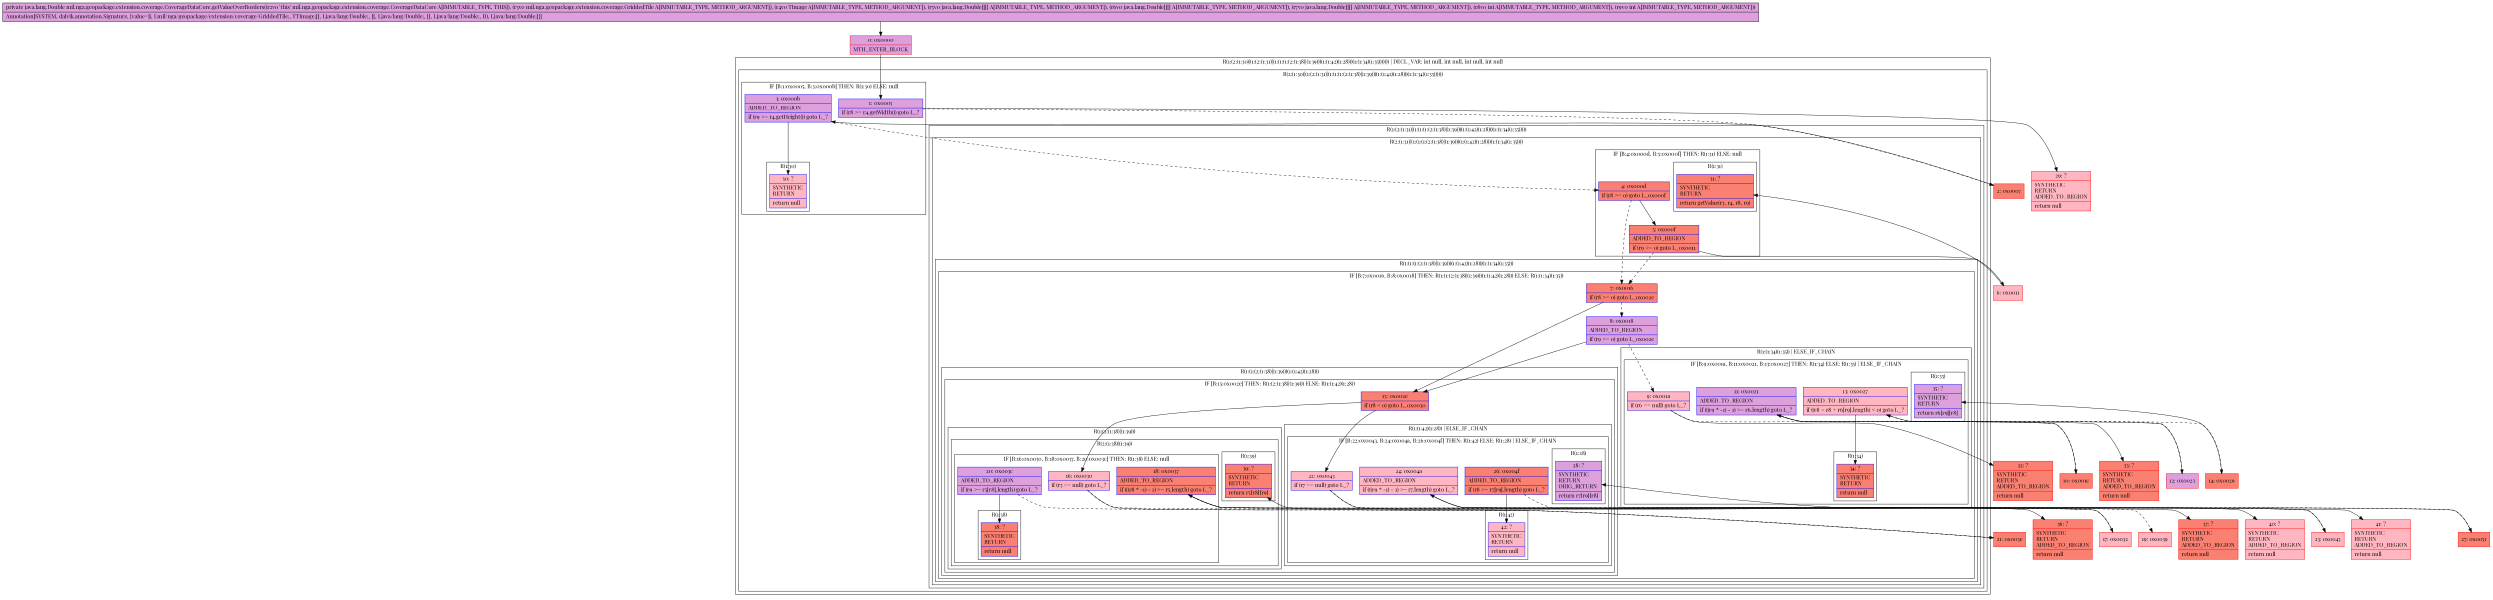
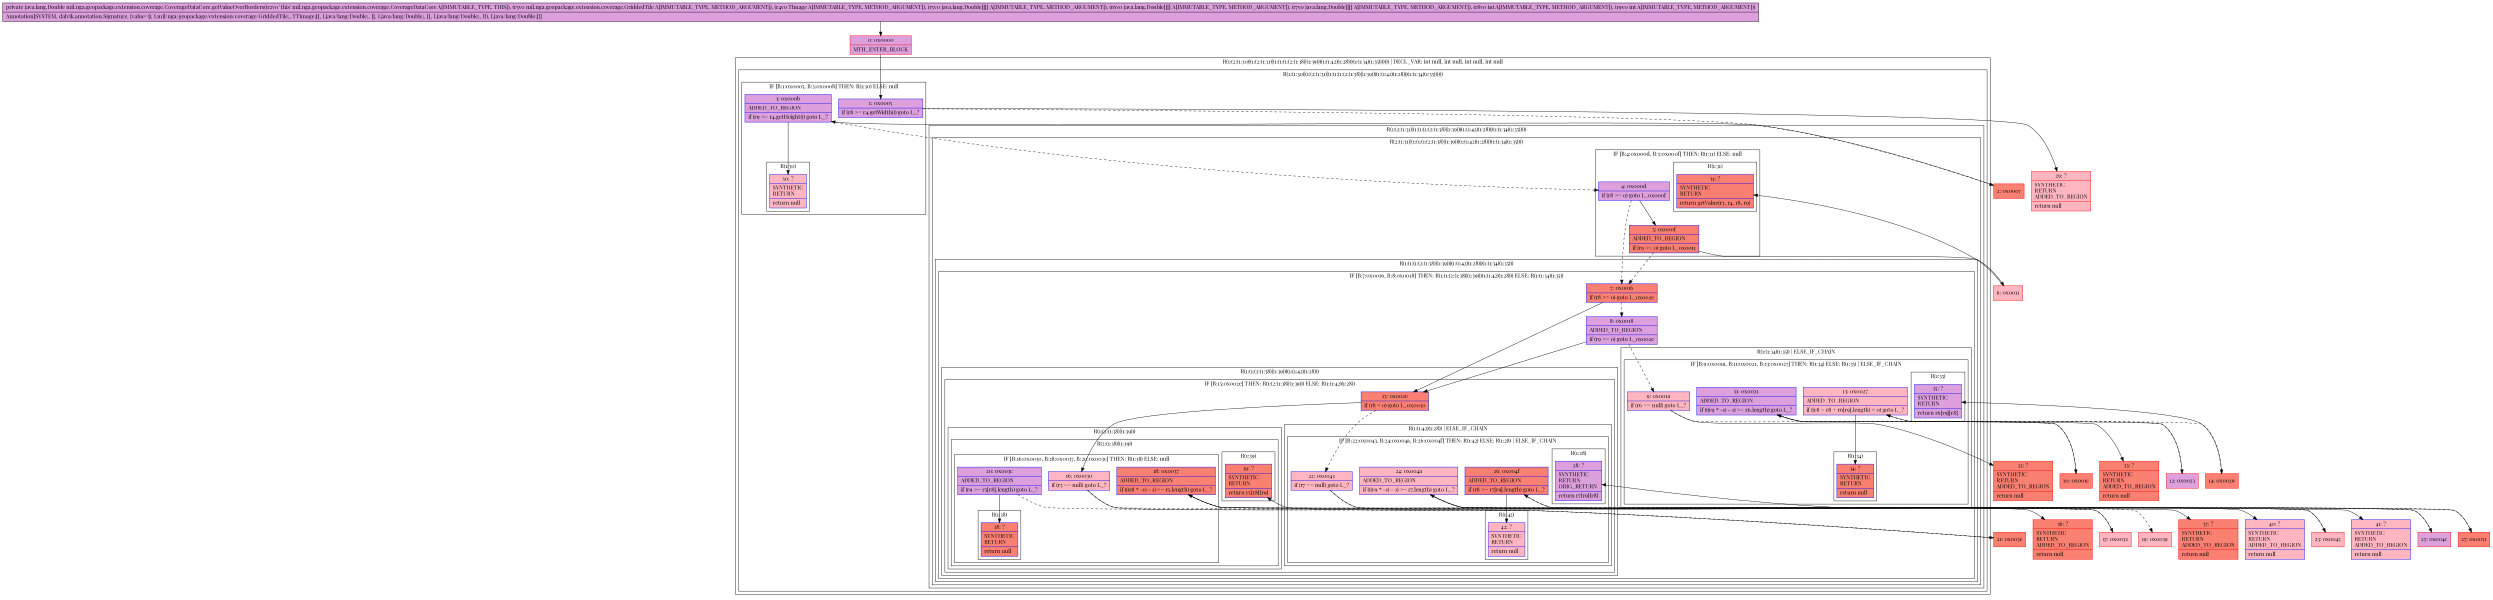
(1634, 191) -> (1634, 191)
(1348, 433) -> (1348, 433)
(2275, 540) -> (2275, 540)
(2381, 540) -> (2381, 540)
none -> (2434, 540)
